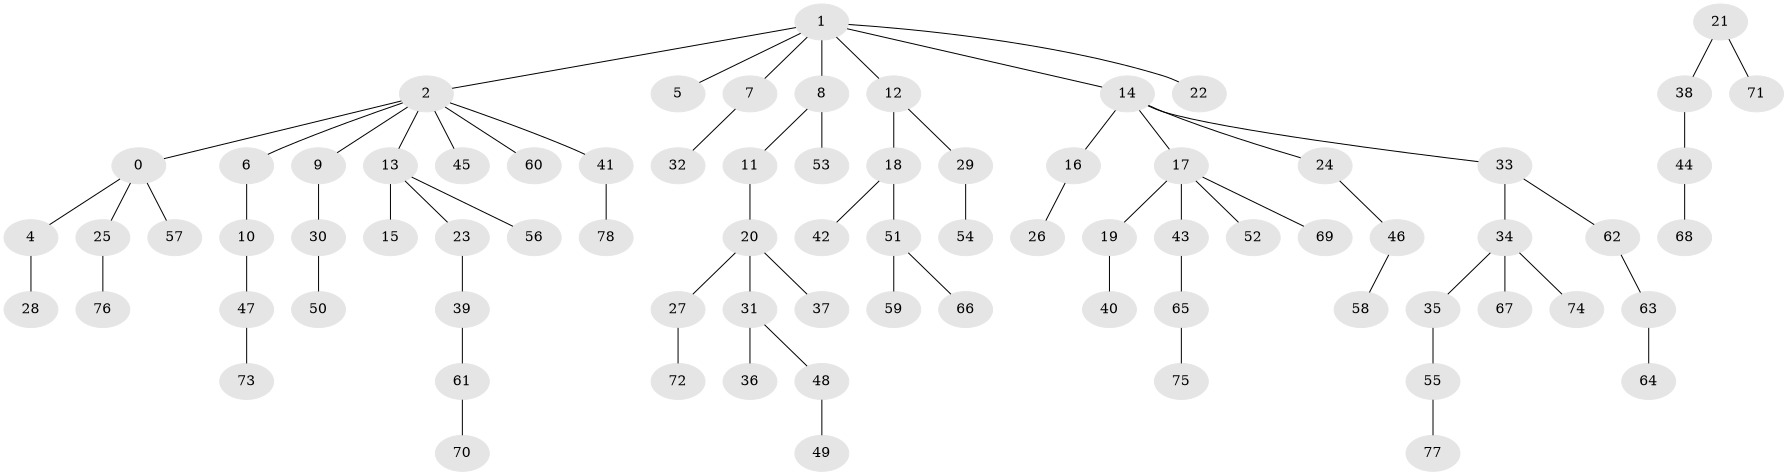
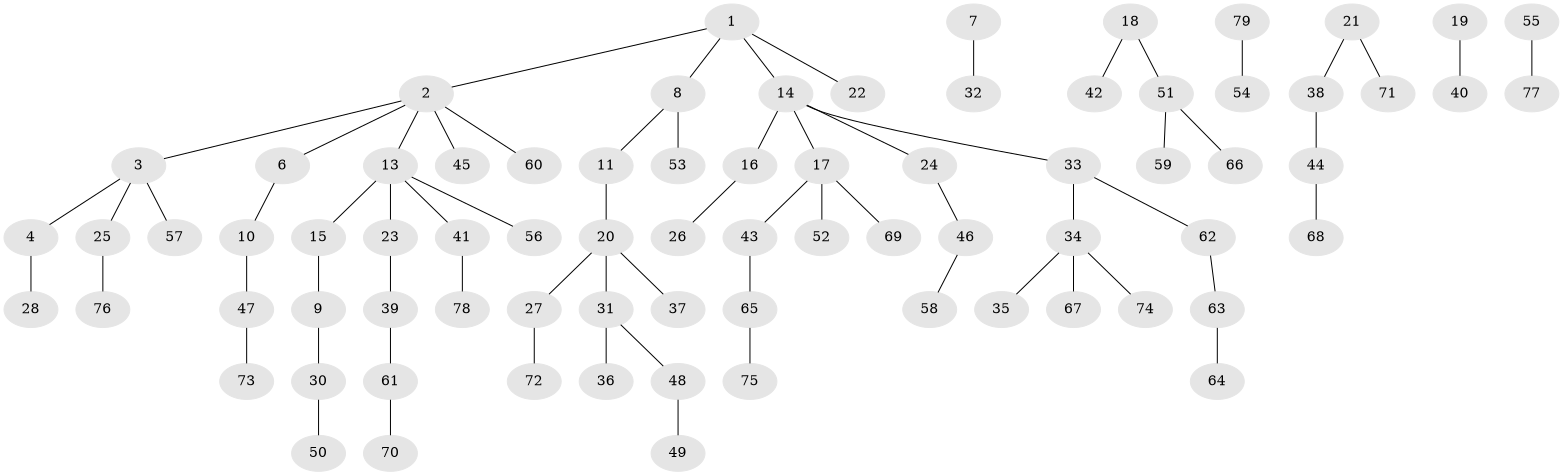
(786, 58) -> none
(678, 94) -> none
(894, 94) -> none
(518, 127) -> (426, 202)
(372, 130) -> (319, 274)
(139, 166) -> (139, 166)
(966, 166) -> (1242, 22)
(1146, 202) -> none
(1433, 346) -> none
